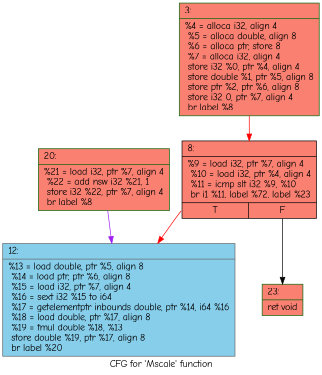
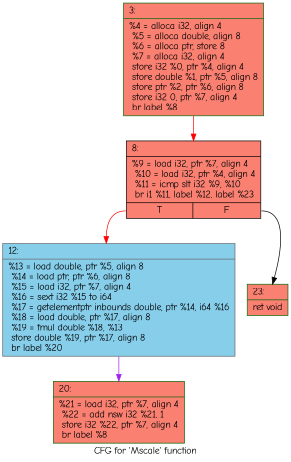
(249, 195) -> (193, 195)
(109, 224) -> (119, 365)
